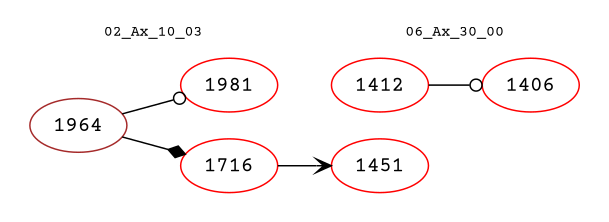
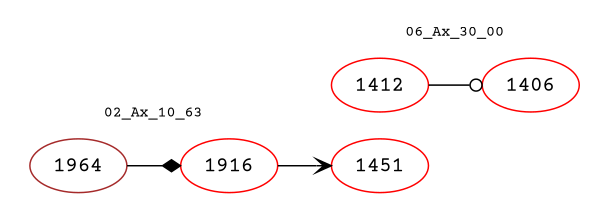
(154, 32) -> (154, 113)
(229, 85) -> none
(229, 166) -> (229, 166)
